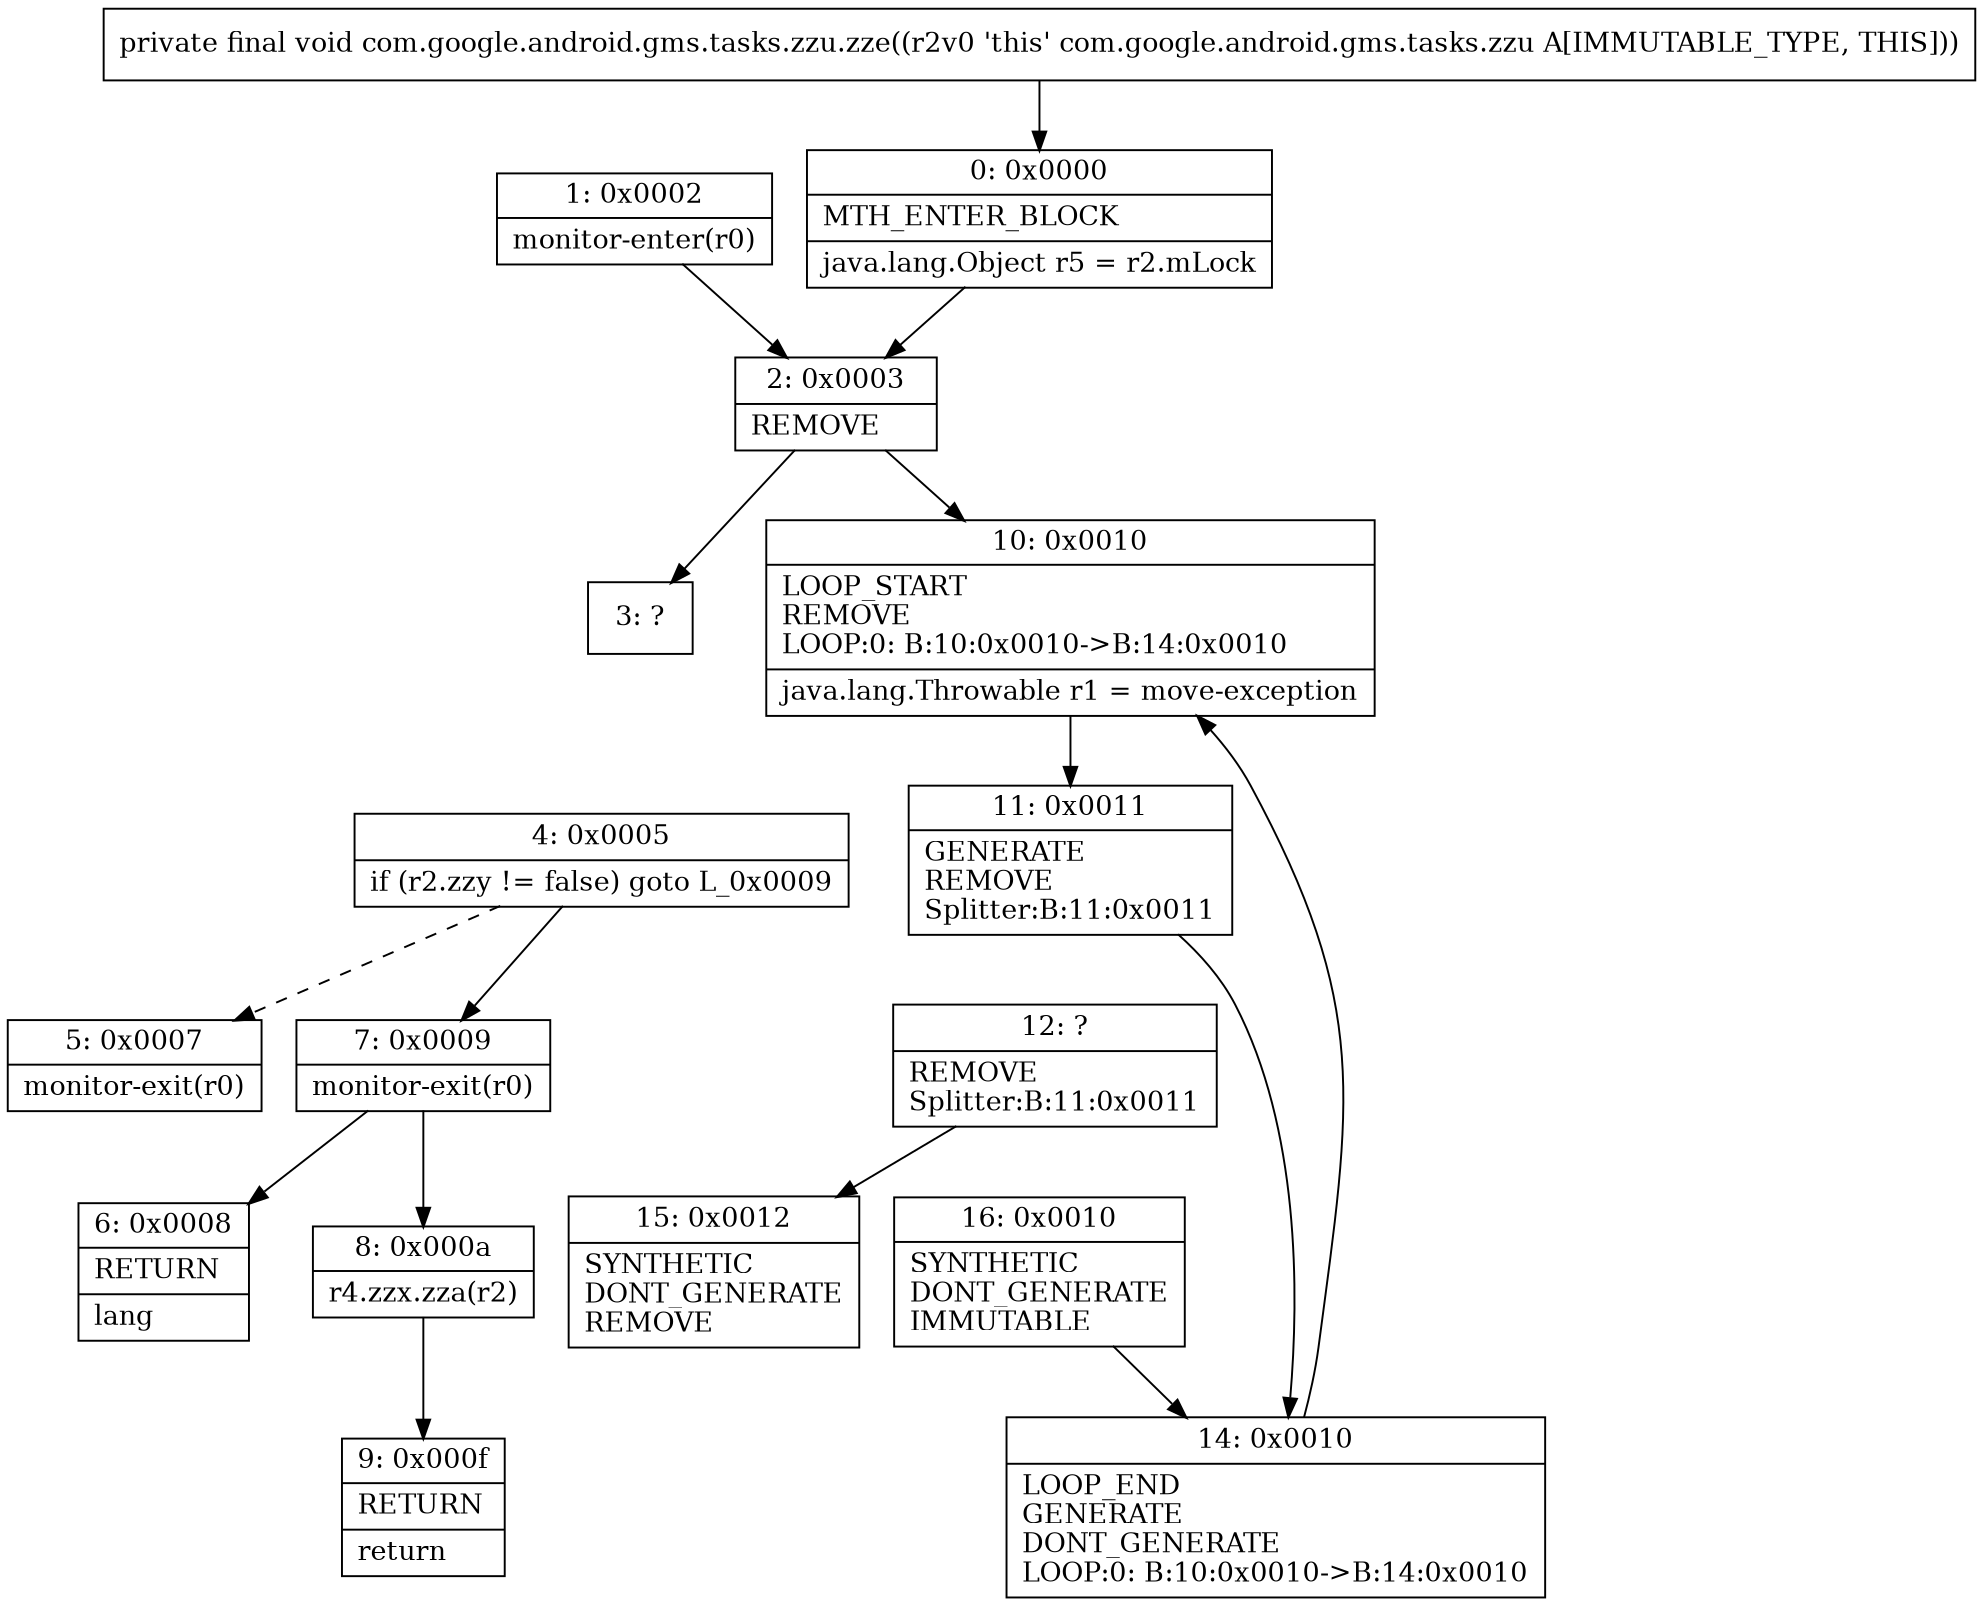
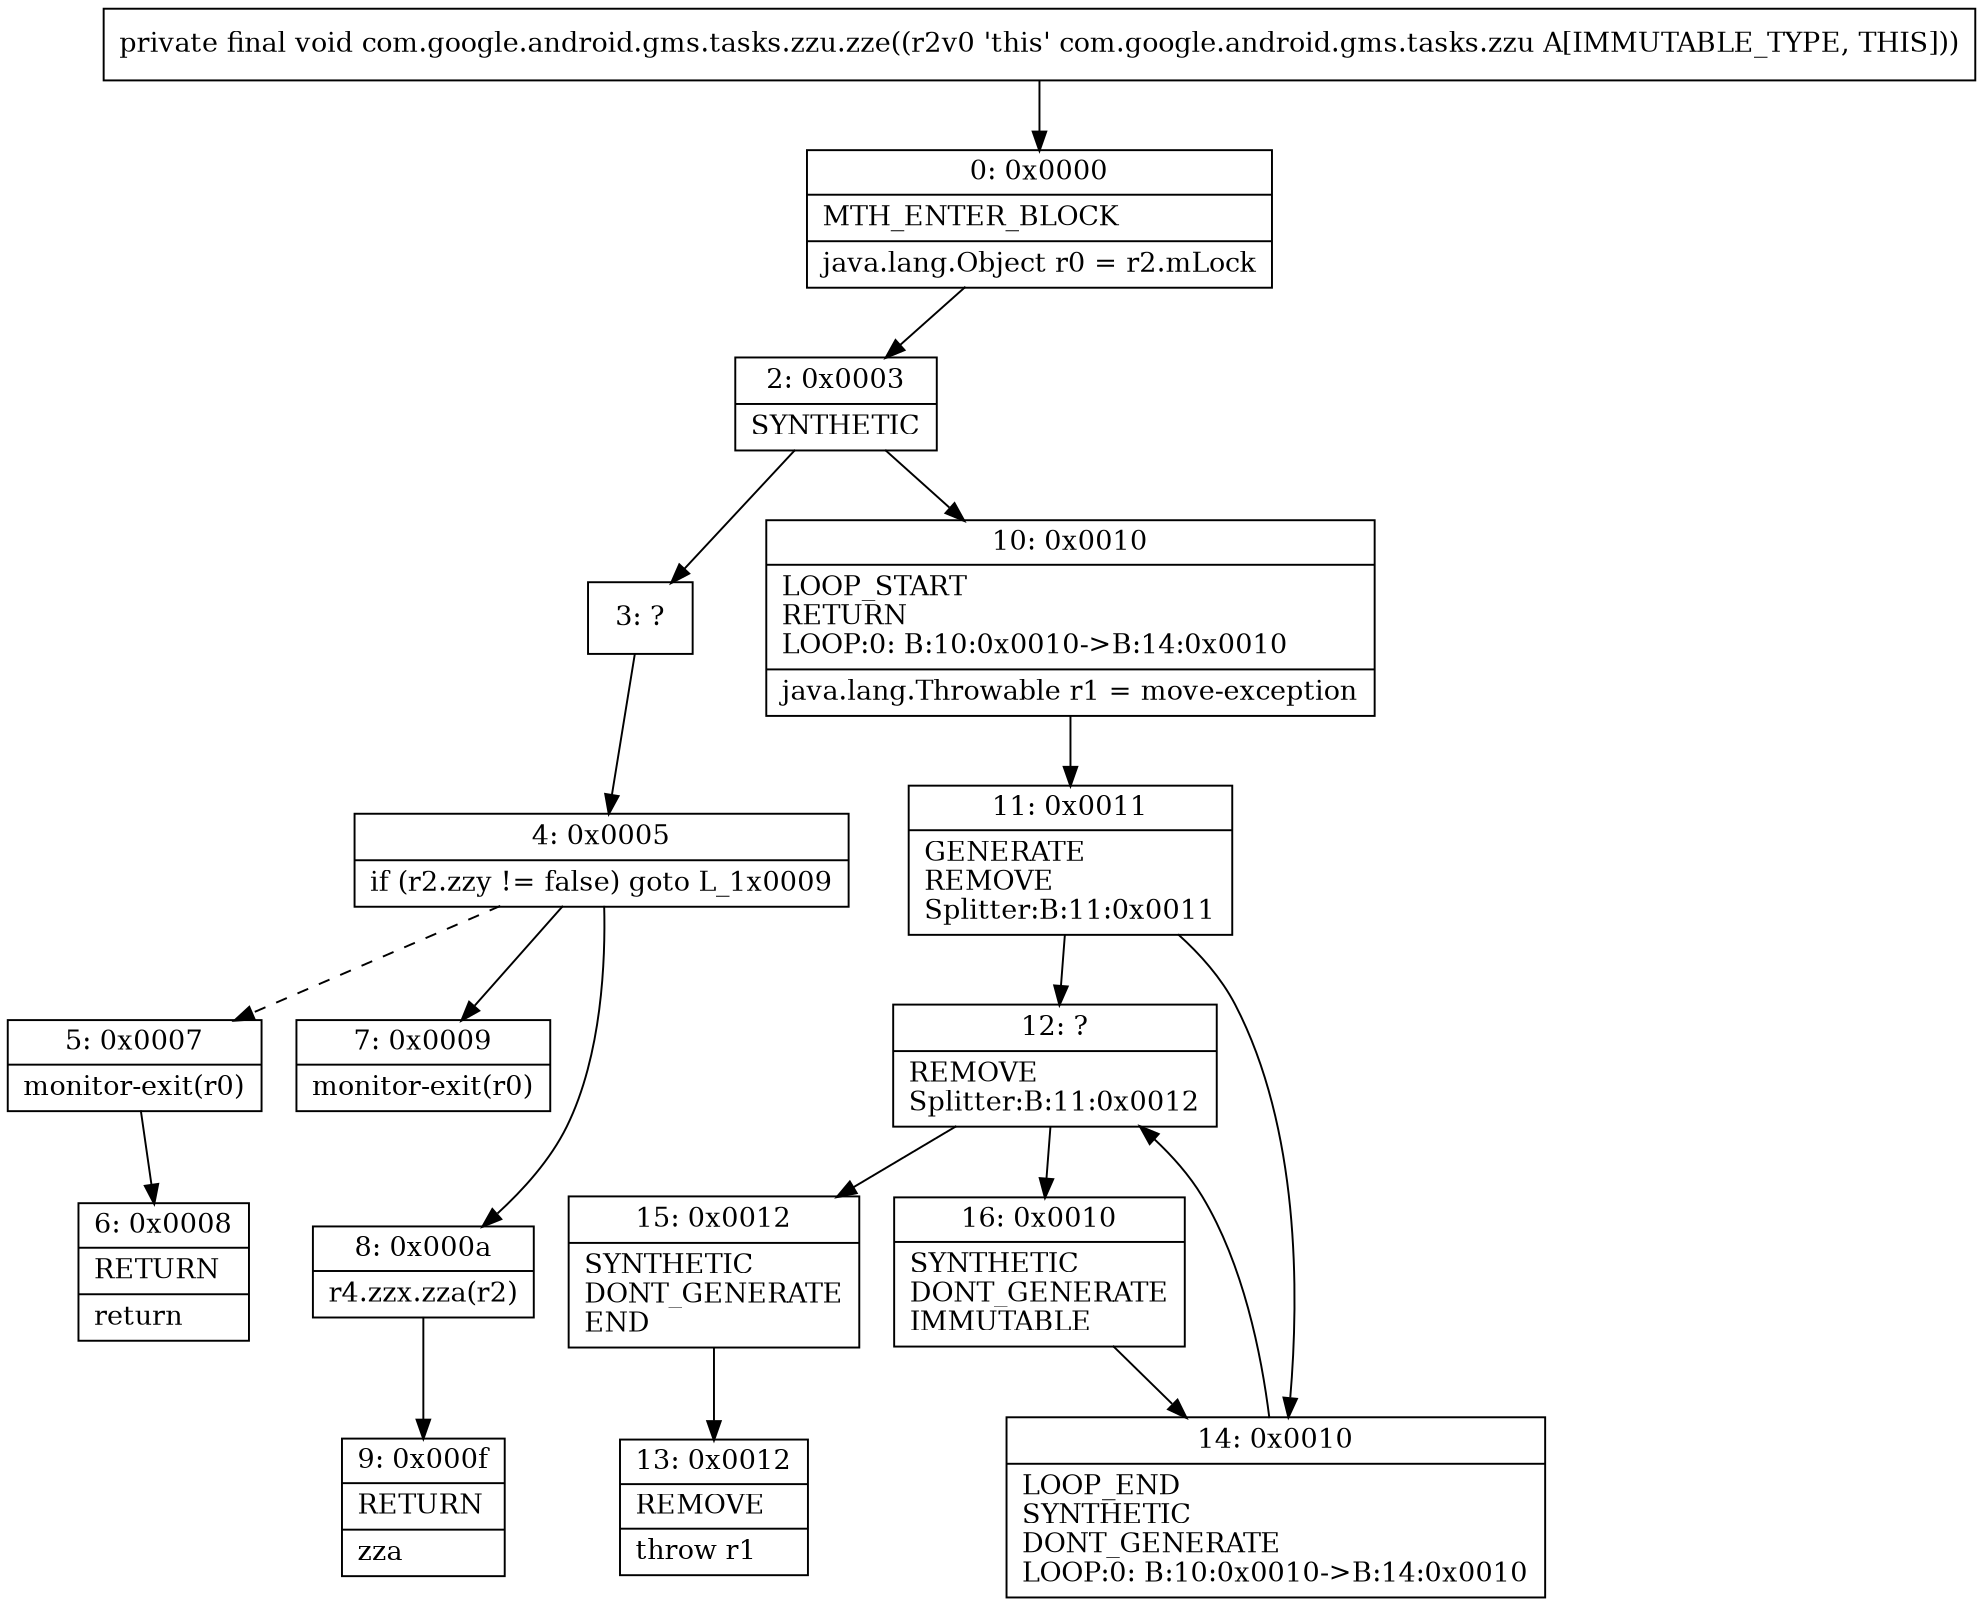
(635, 219) -> none
(1039, 264) -> (1039, 264)
(816, 426) -> (836, 426)
(847, 616) -> (845, 616)
none -> (623, 724)
(602, 883) -> (602, 883)
none -> (1063, 960)
(1342, 1060) -> (1235, 1268)
(1055, 1102) -> (1055, 1102)
(316, 1151) -> (146, 1148)
none -> (1048, 1152)
(423, 1159) -> (587, 1073)
(124, 1317) -> (139, 1317)
(649, 1323) -> (617, 1323)
none -> (714, 1507)
(1103, 1515) -> (1107, 1515)
(402, 1552) -> (381, 1552)
